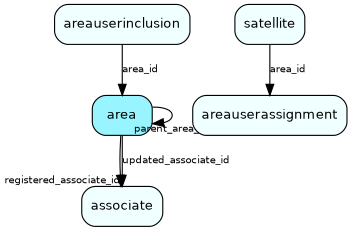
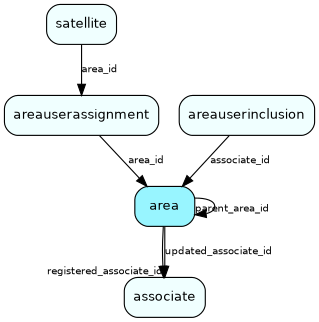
(141, 70) -> (241, 161)
none -> (120, 157)
